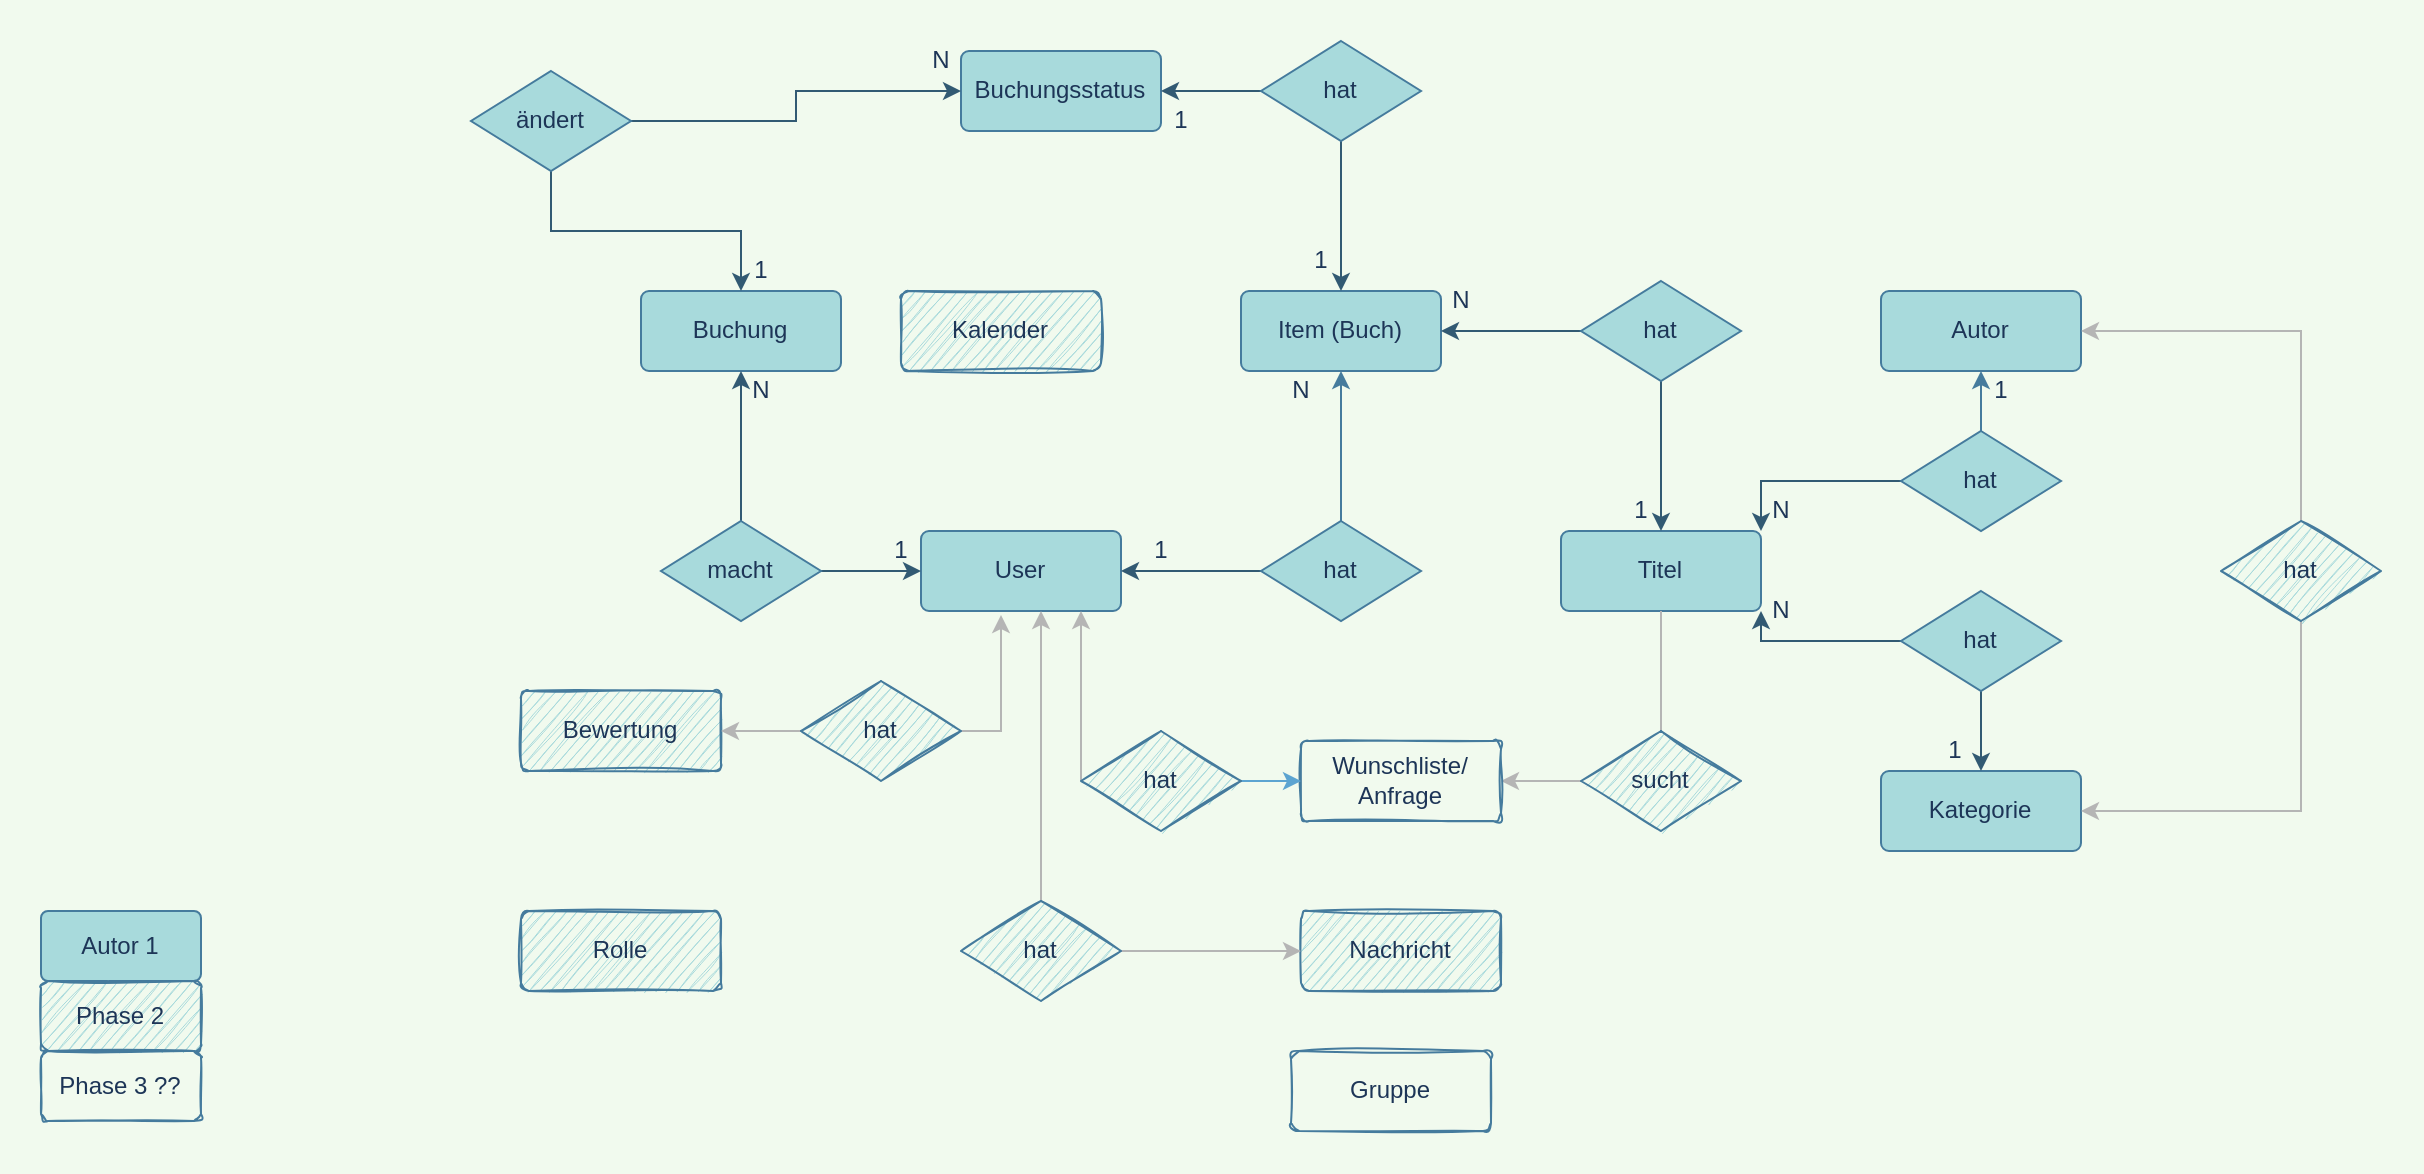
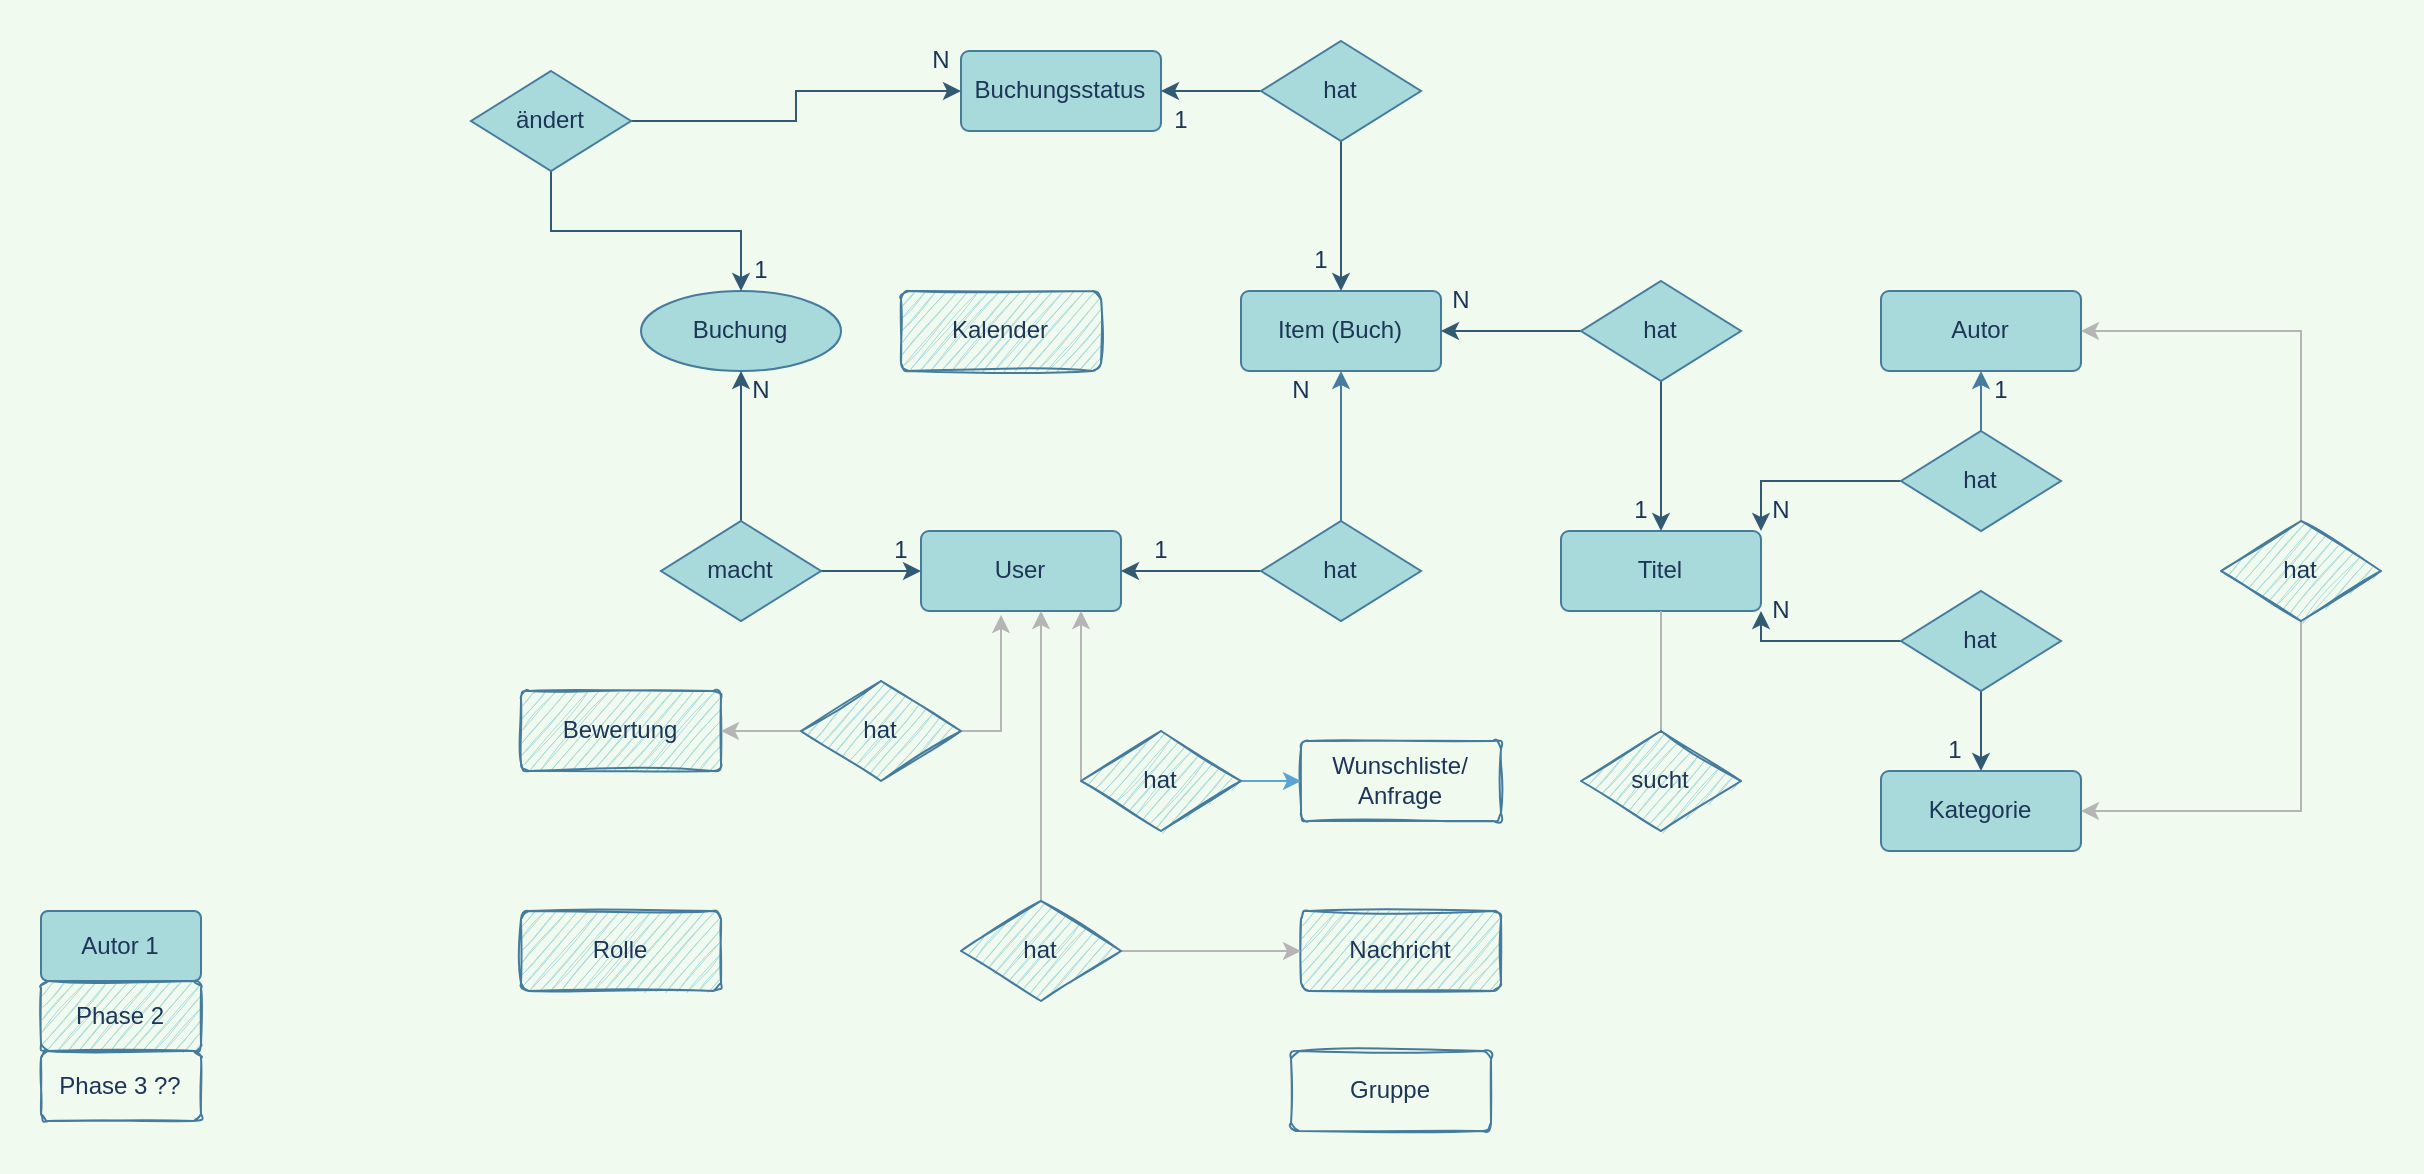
(741, 331) -> (741, 331)
(1547, 781) -> none
